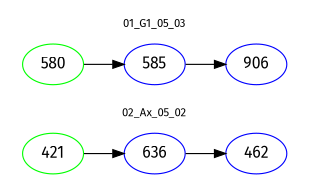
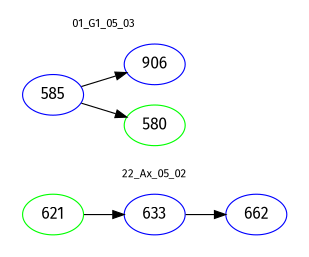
(98, 64) -> (99, 108)
(155, 113) -> (155, 174)
(53, 154) -> (53, 215)
(155, 154) -> (155, 215)
(256, 154) -> (256, 215)
